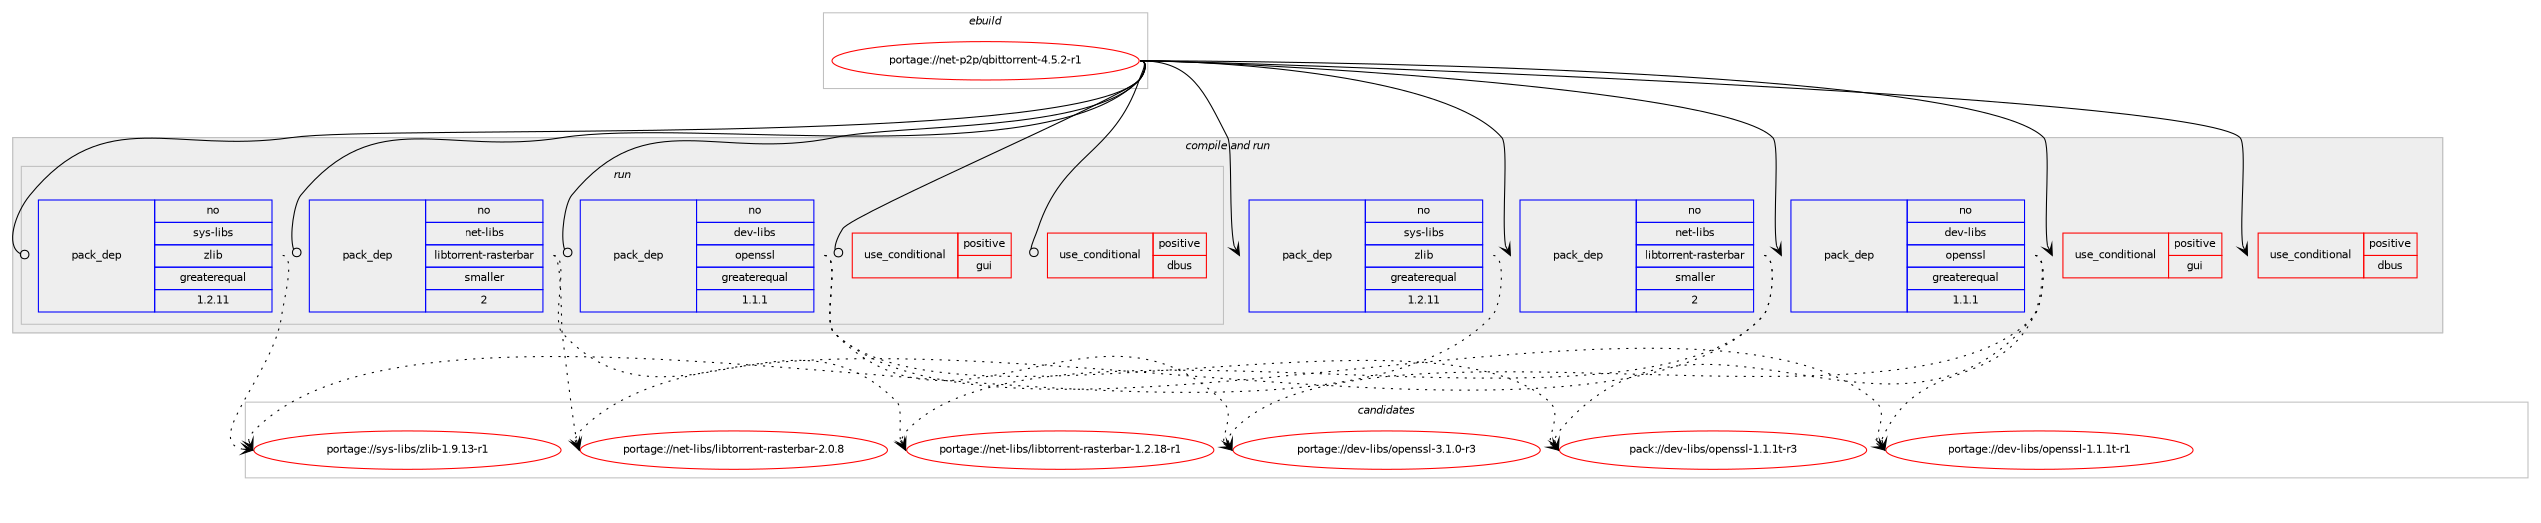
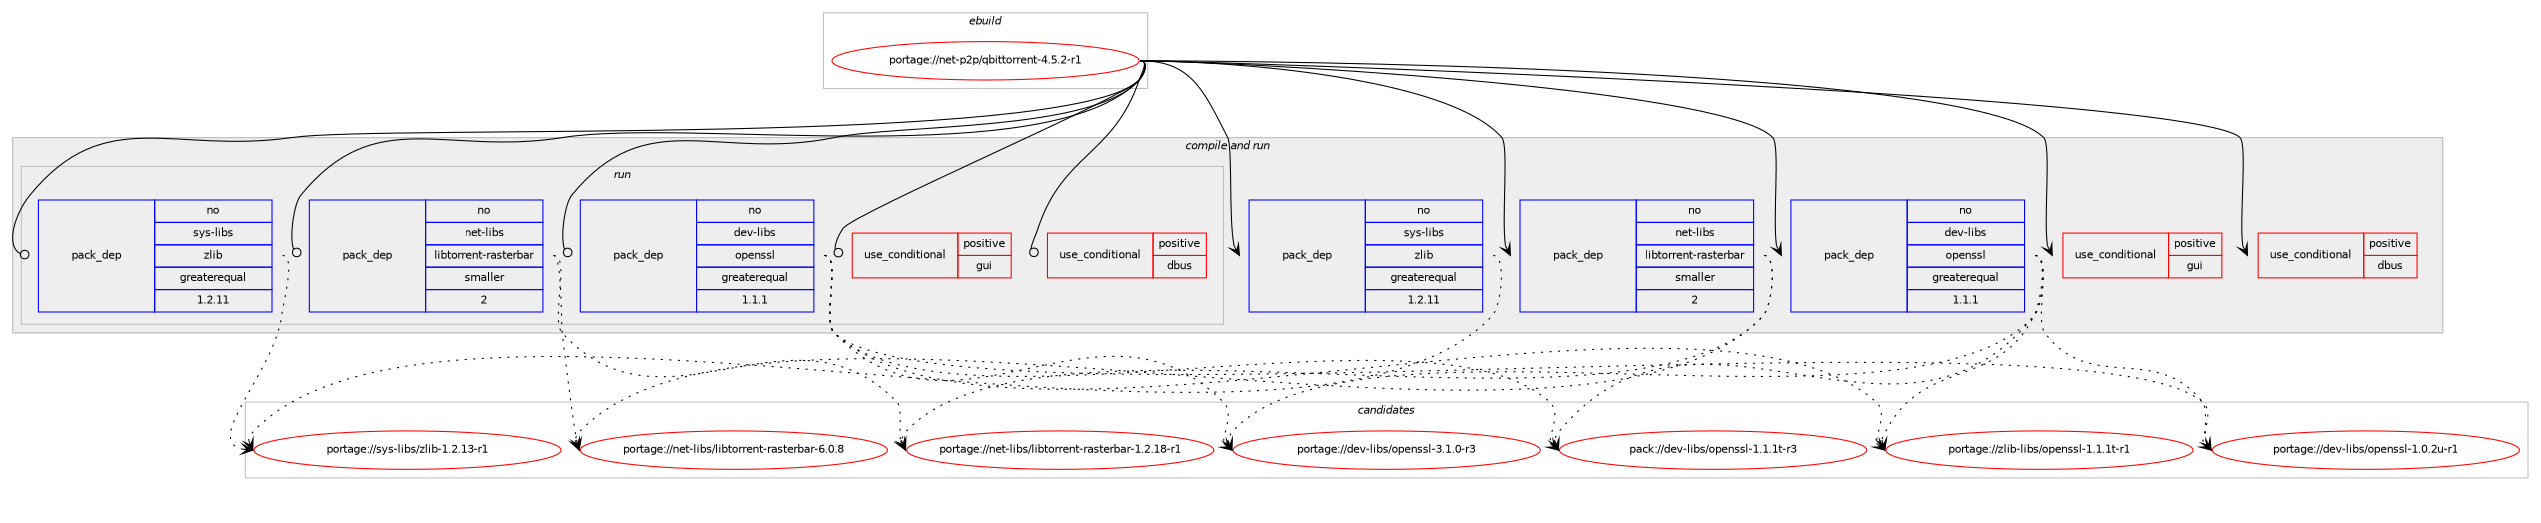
(407, 450) -> (407, 450)
(734, 450) -> (734, 450)
(2039, 450) -> (2039, 450)
none -> (2366, 450)
